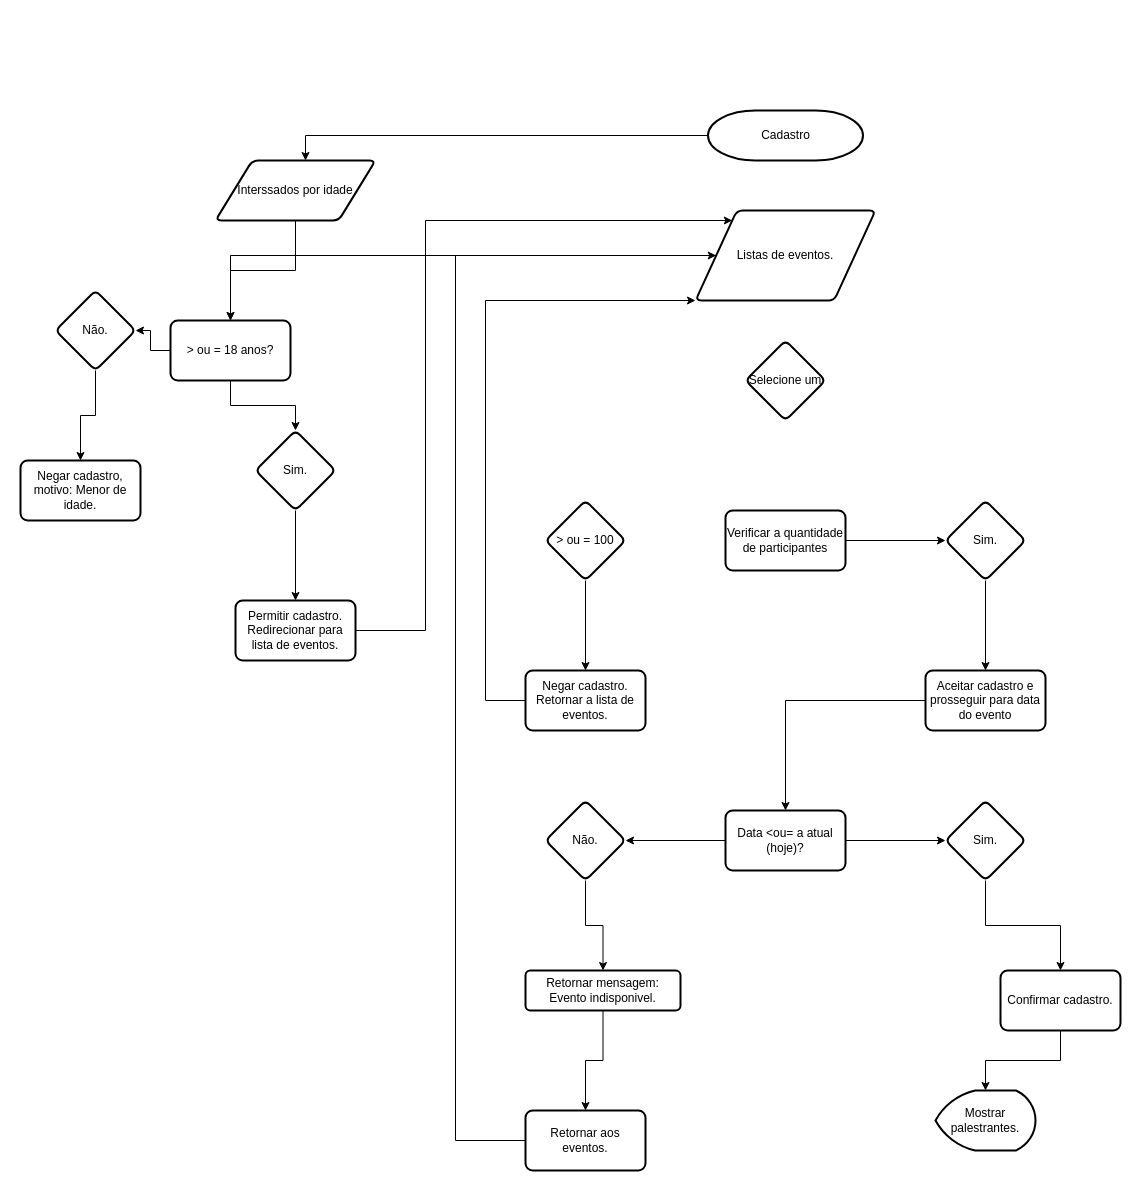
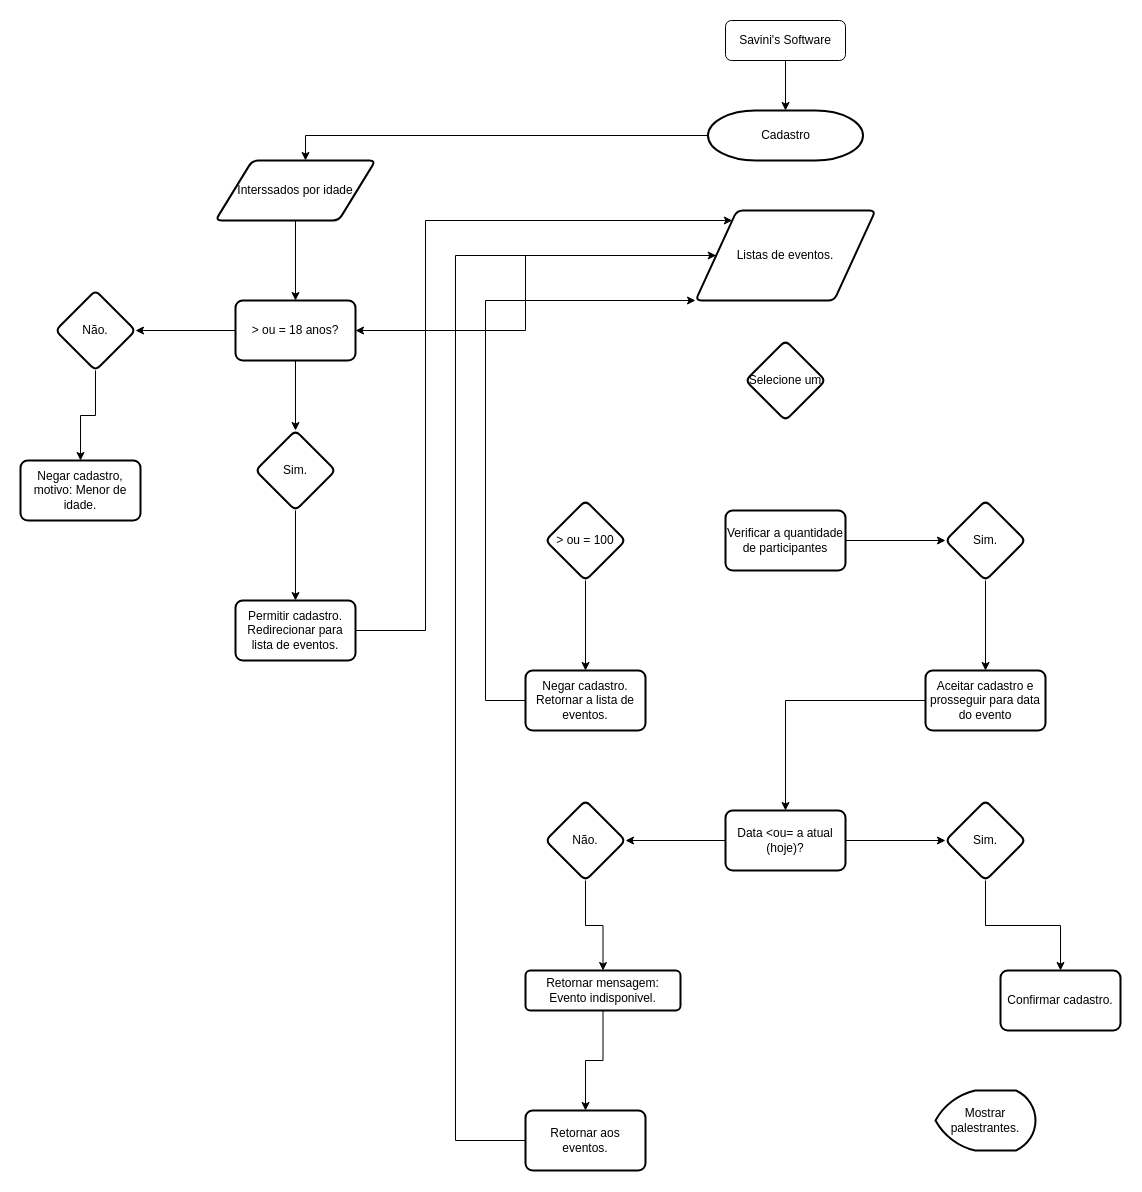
none -> (786, 41)
none -> (786, 82)
(231, 351) -> (296, 331)
(1027, 1061) -> none
